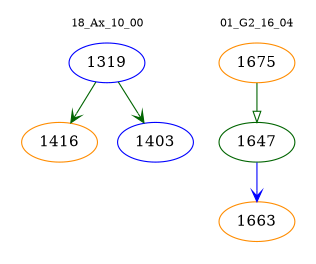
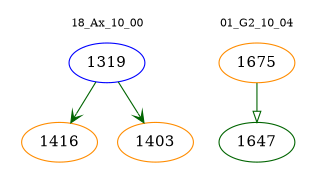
(257, 24) -> (257, 24)
(155, 142) -> (155, 142)
(257, 222) -> none
